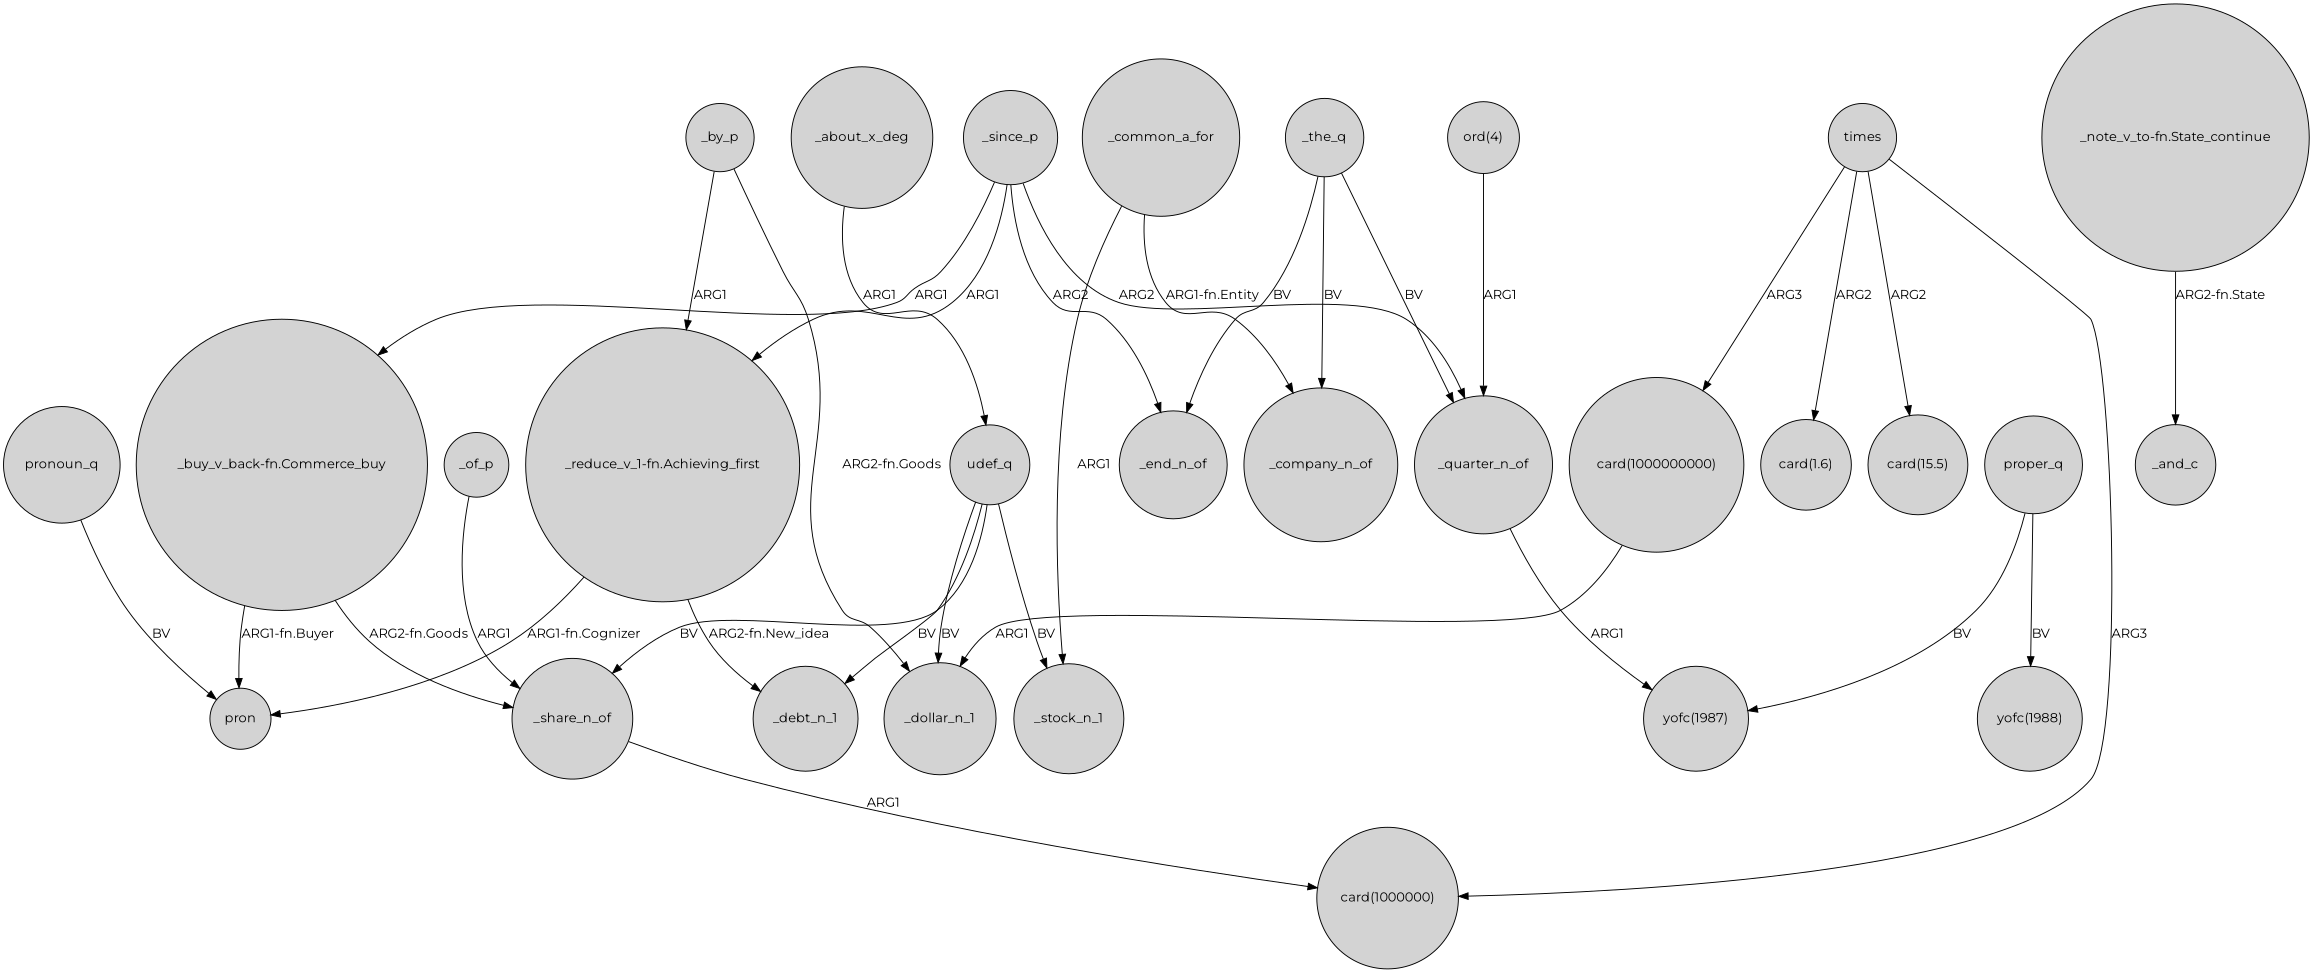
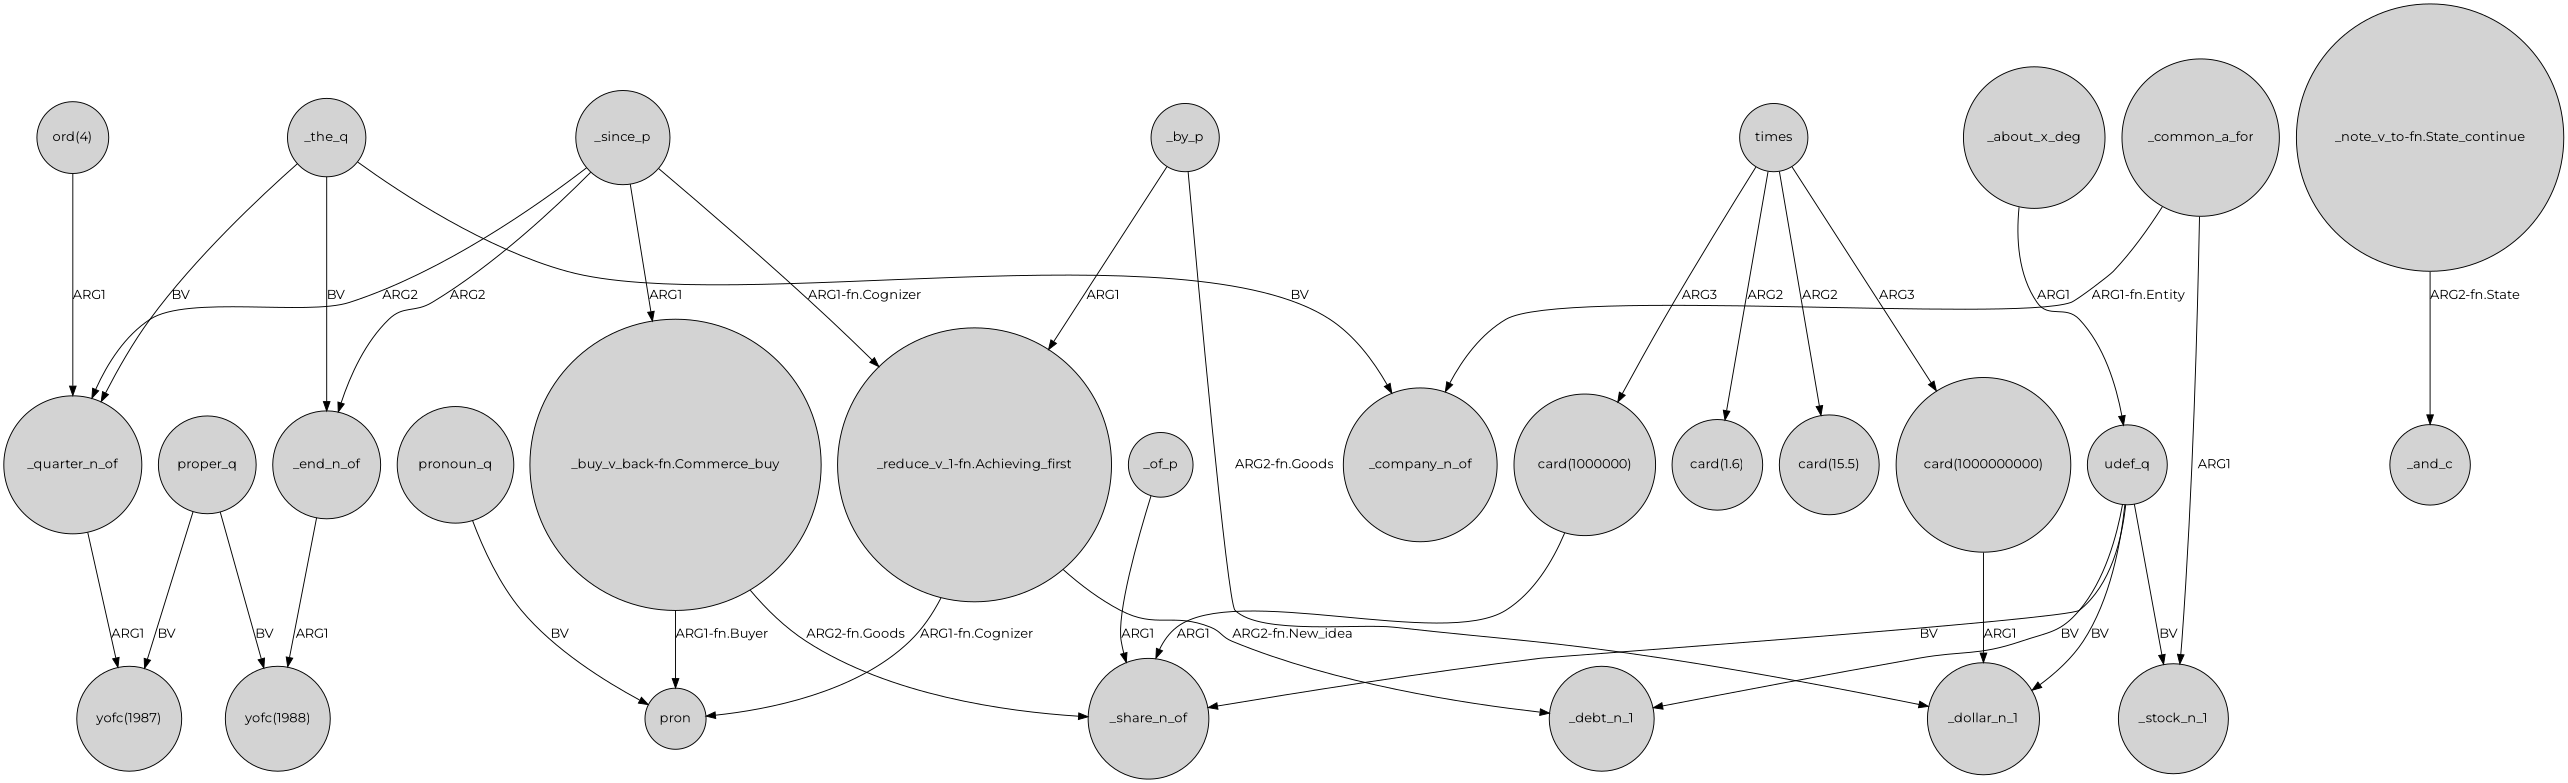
(983, 295) -> (865, 295)
none -> (303, 588)
(965, 829) -> (1376, 620)
